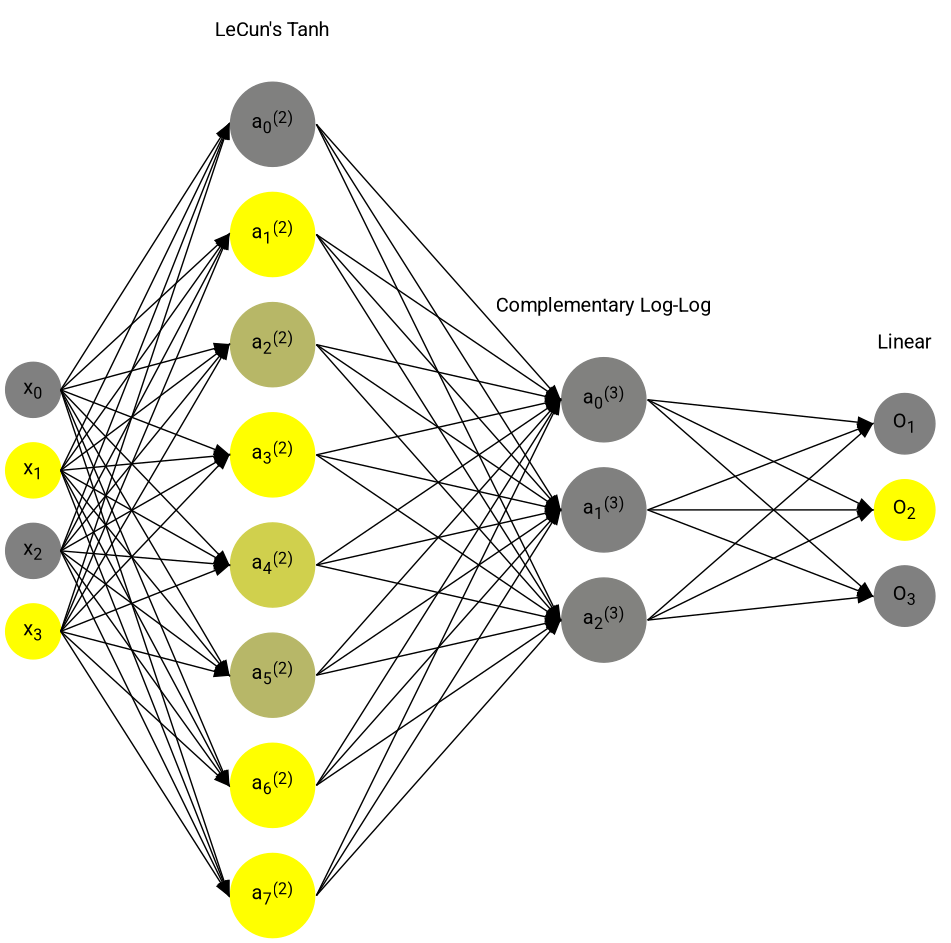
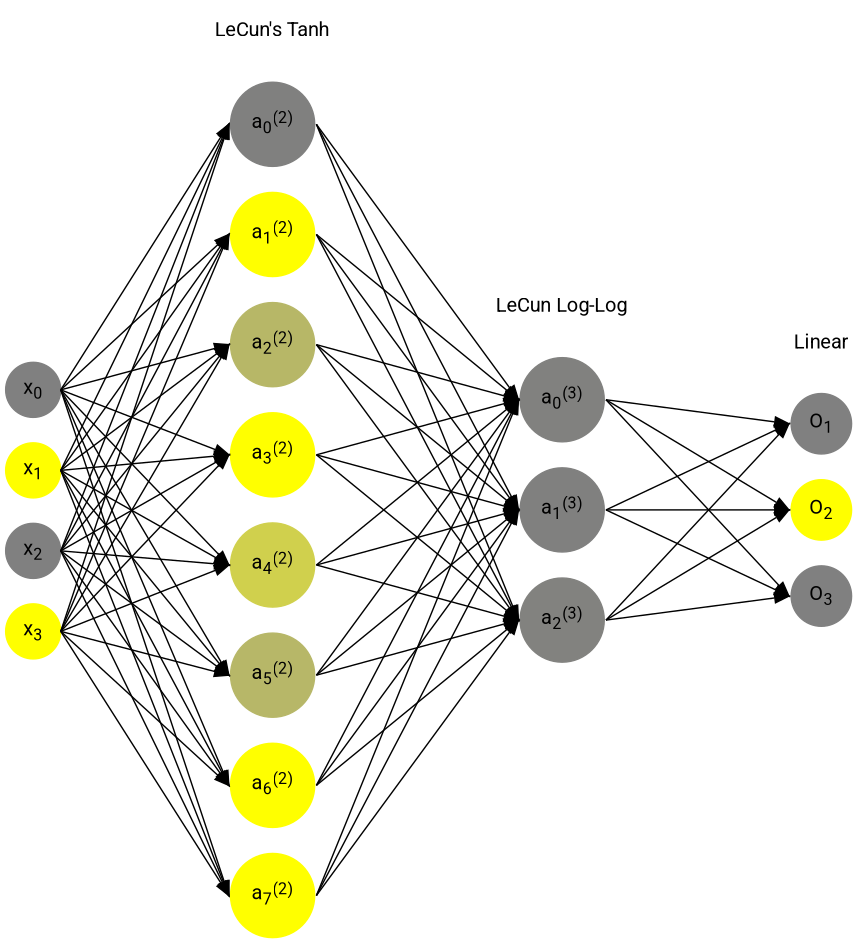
(604, 307) -> (562, 307)
